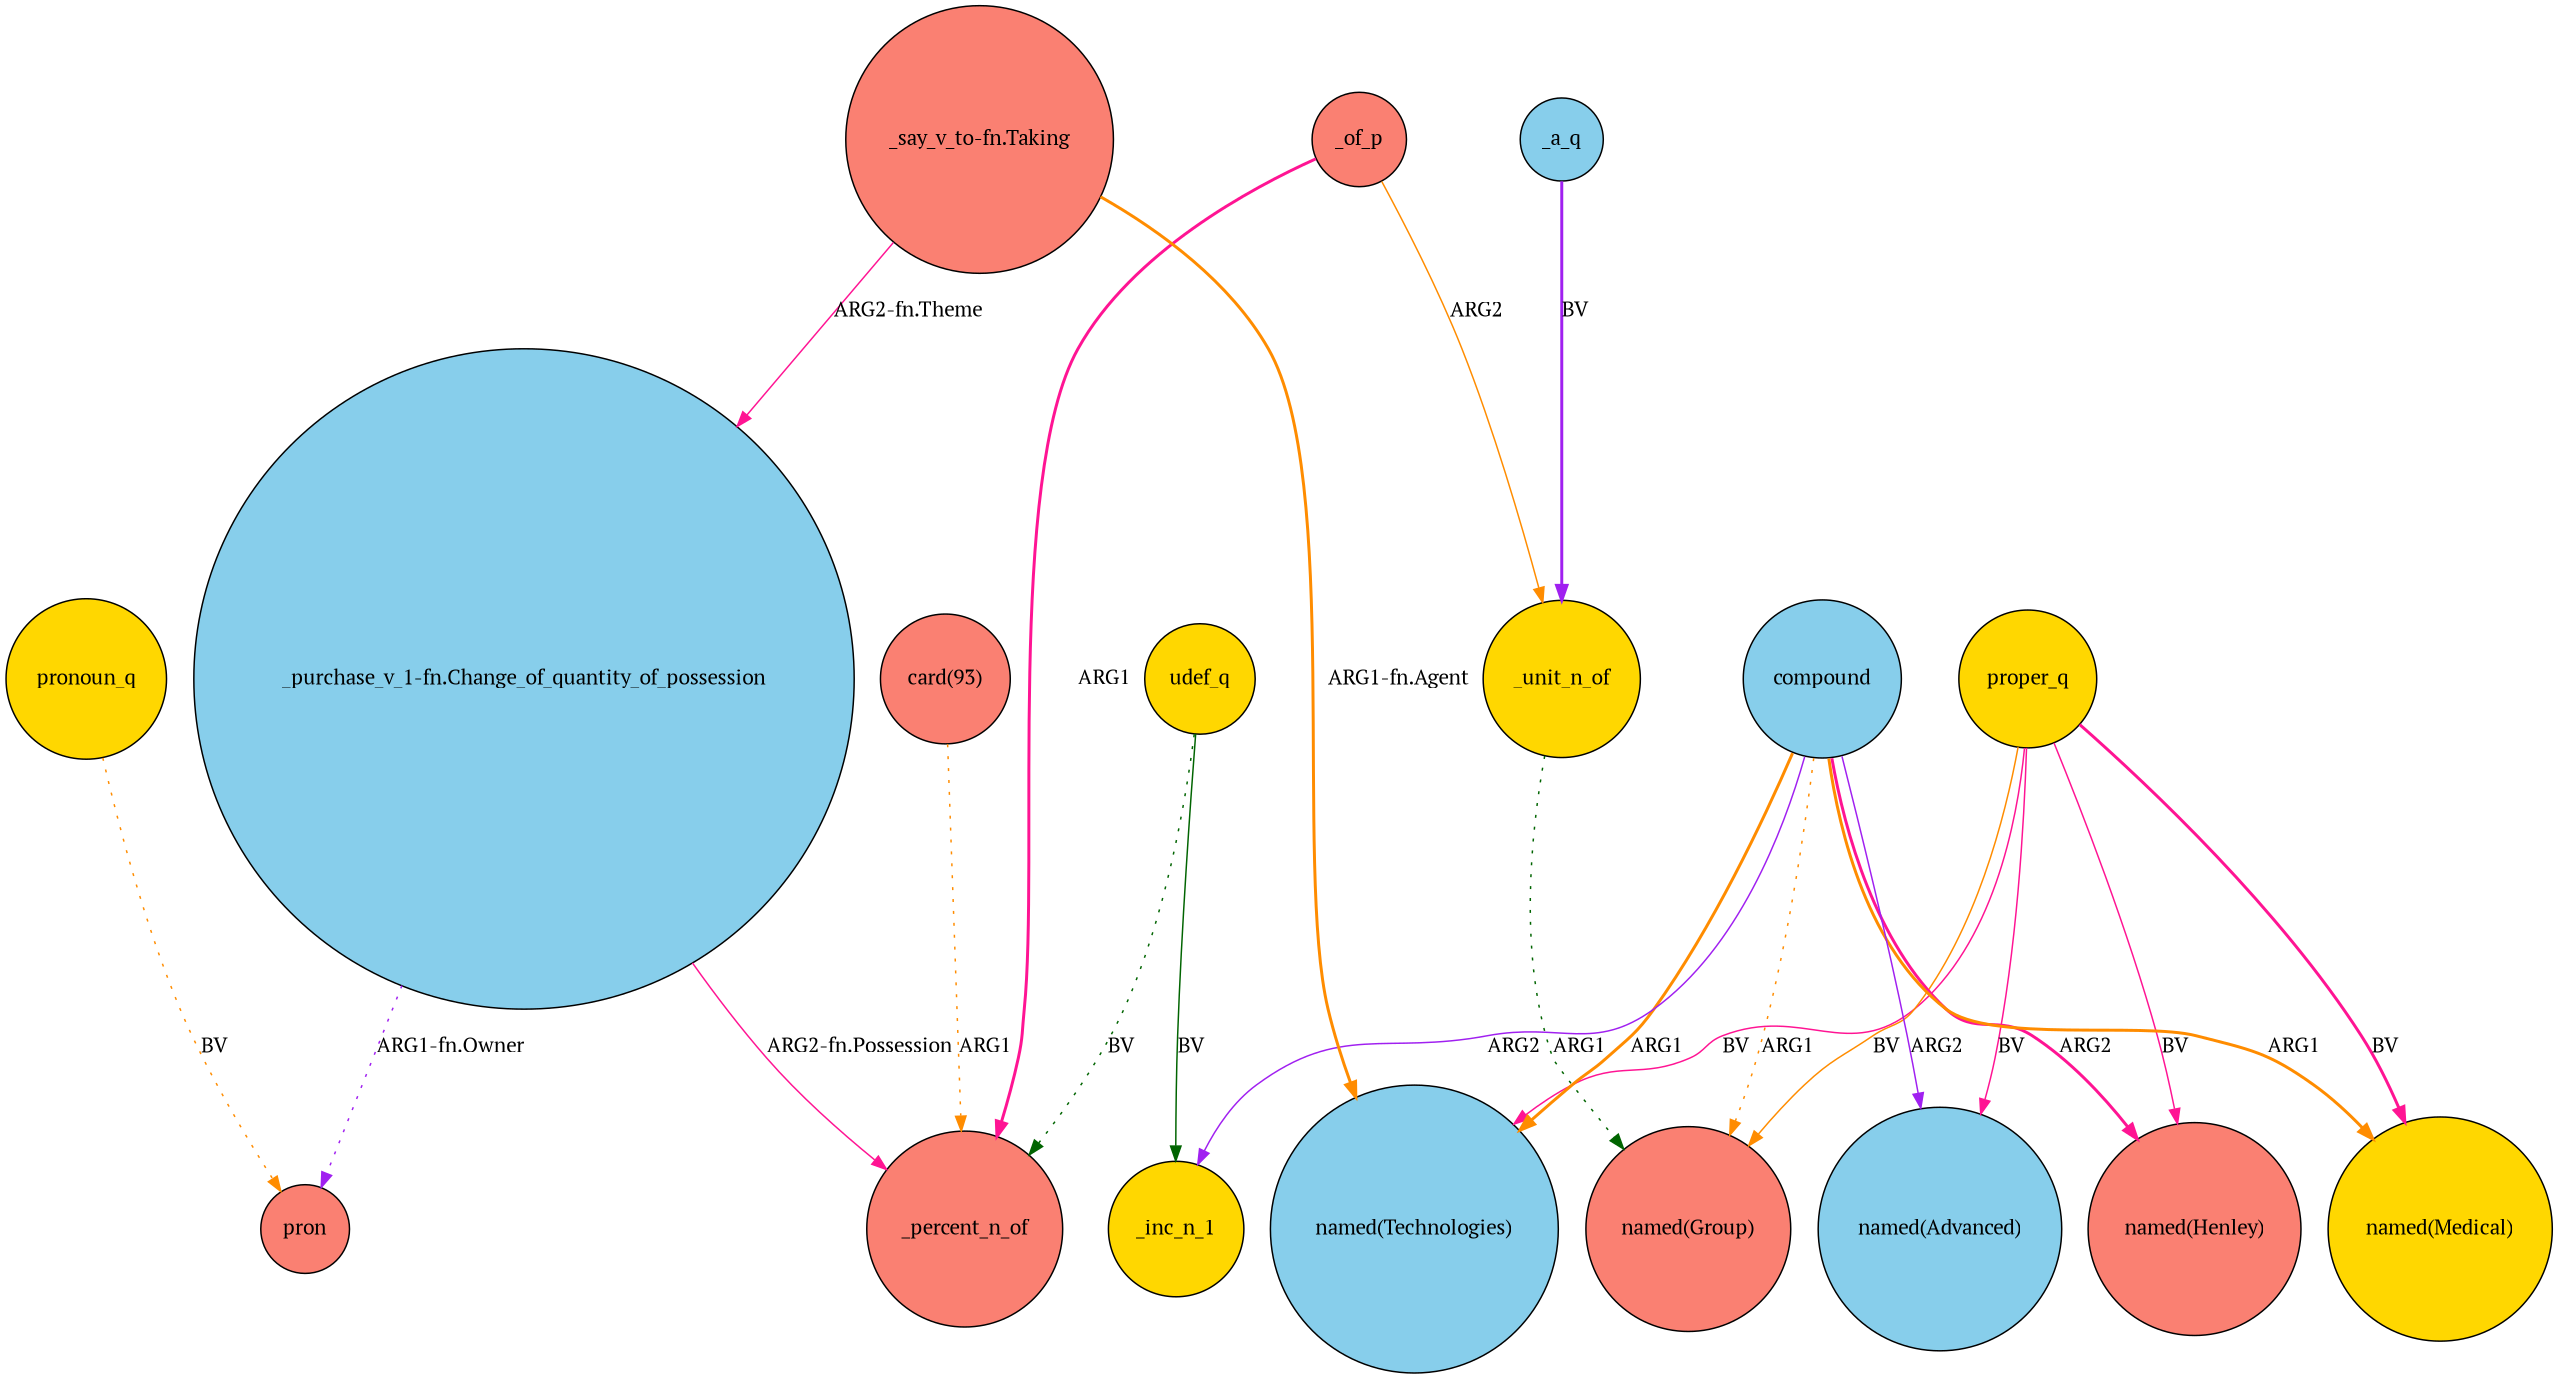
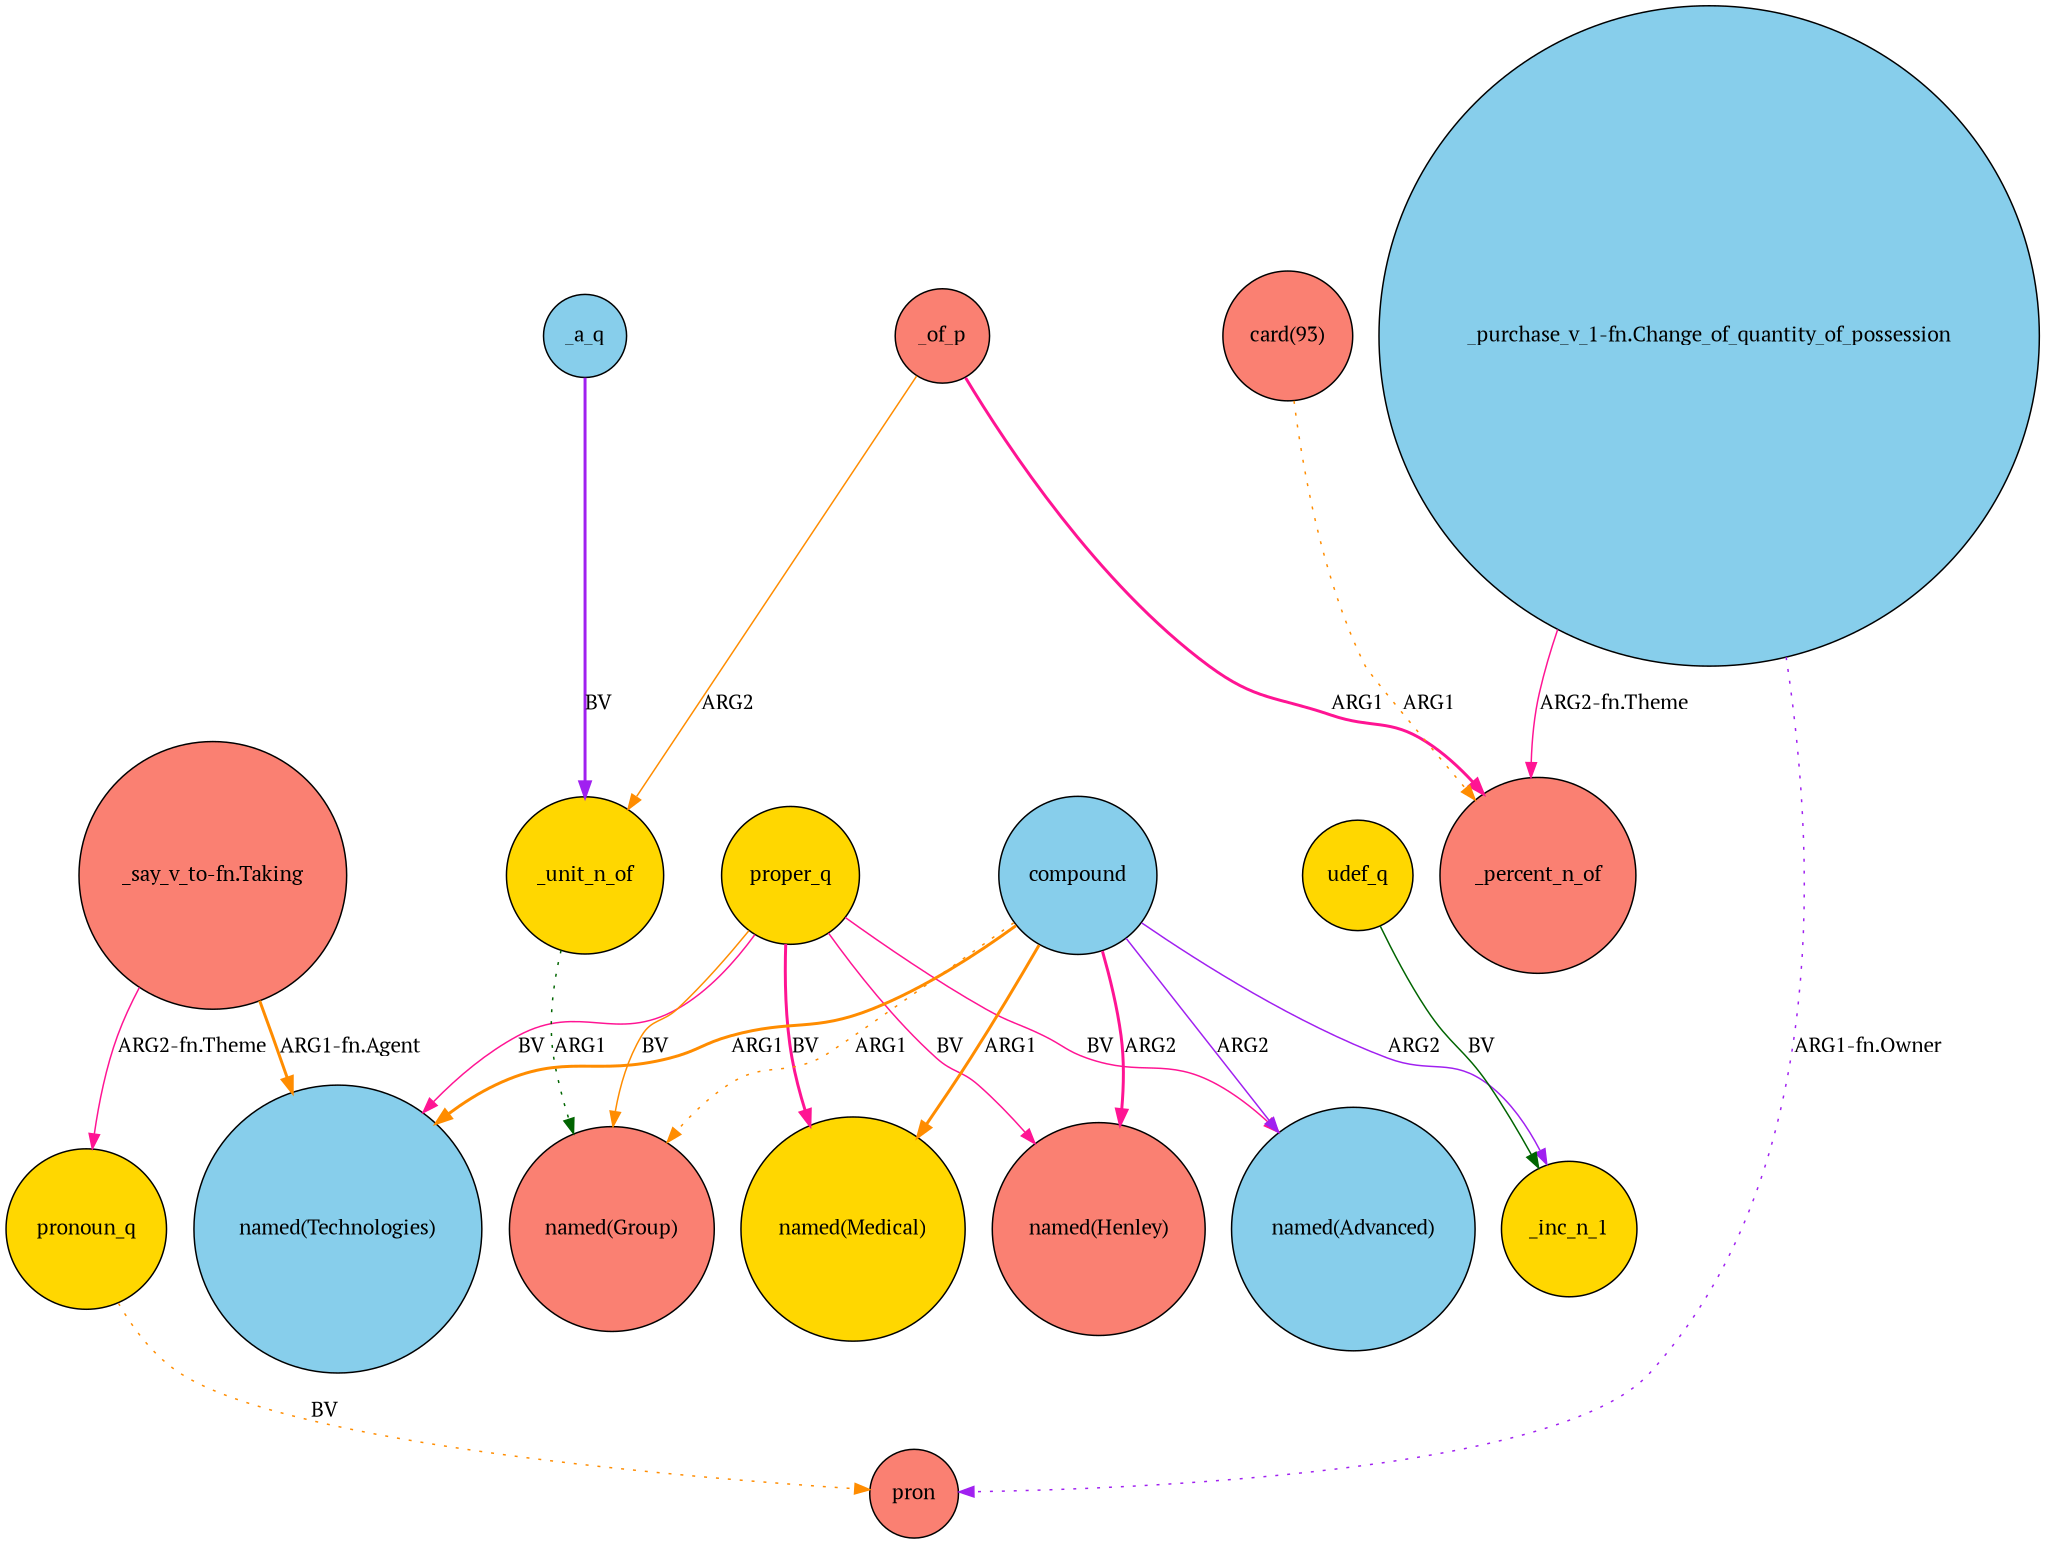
(820, 329) -> (110, 1059)
(1147, 951) -> none
(860, 1047) -> (1614, 704)
